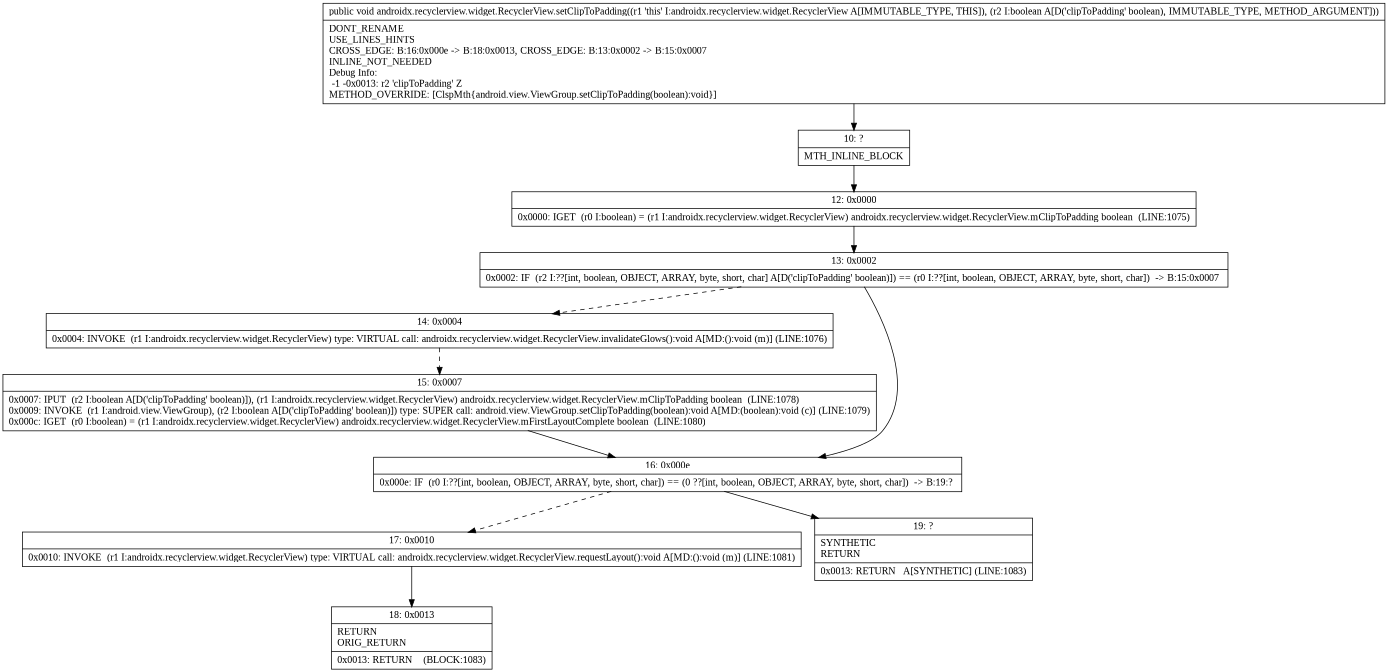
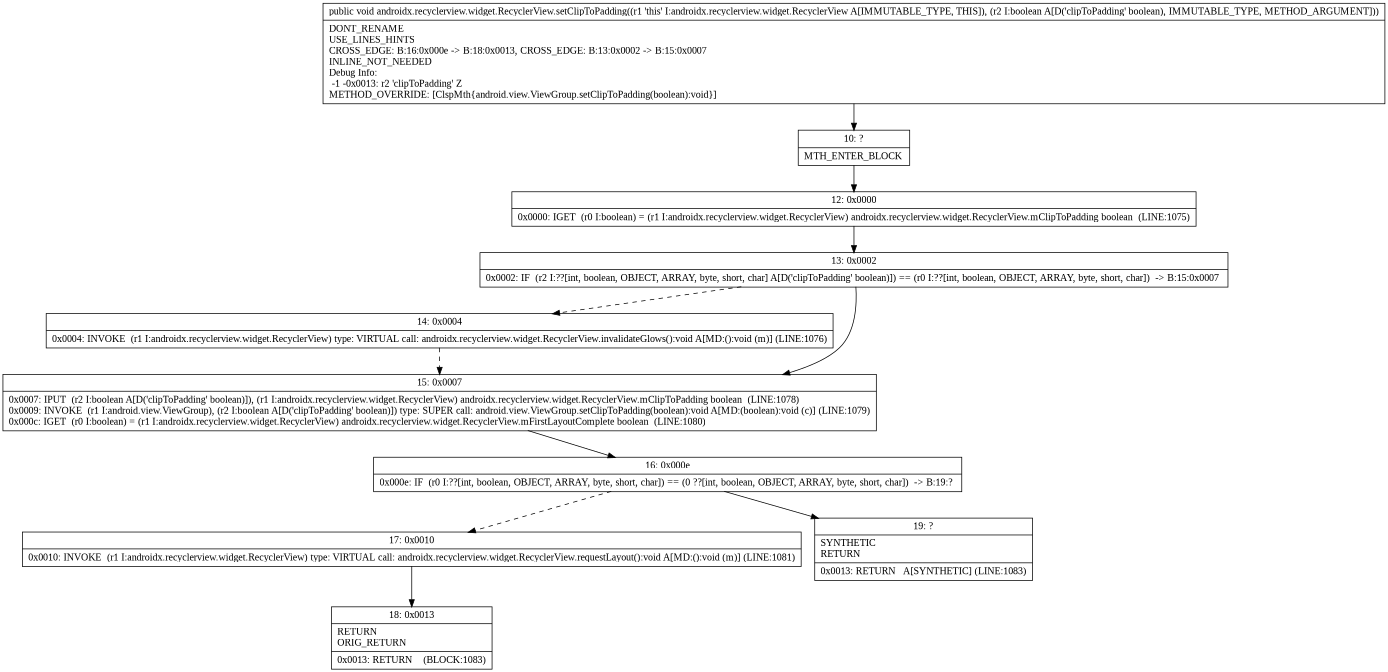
(854, 156) -> (853, 156)
(897, 389) -> (842, 344)
